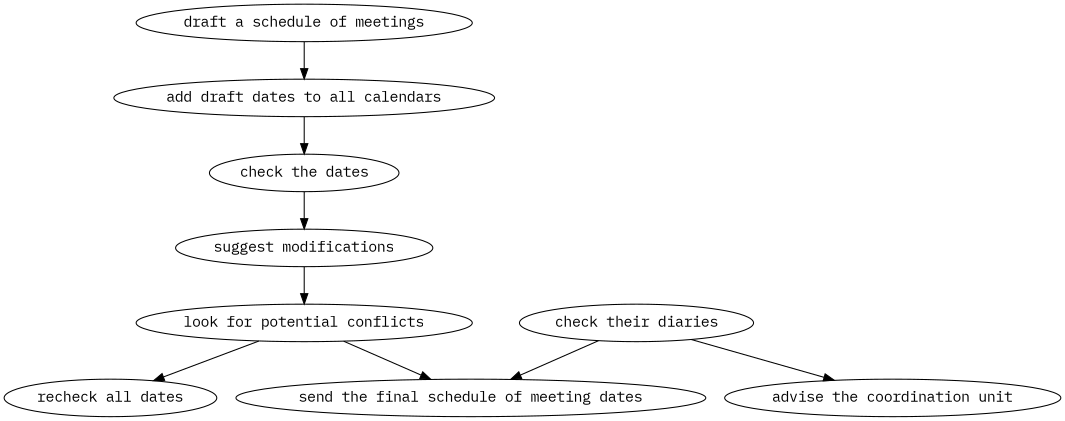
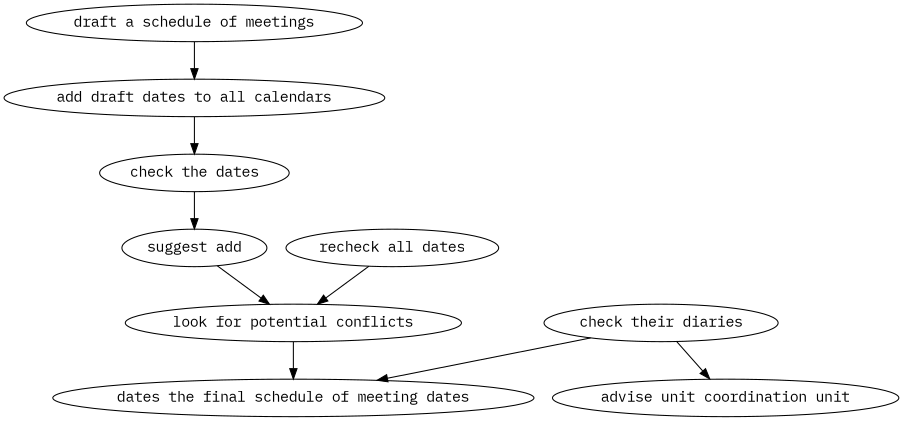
(304, 248) -> (194, 248)
(211, 359) -> (347, 282)
(471, 398) -> (293, 398)
(893, 398) -> (726, 398)
